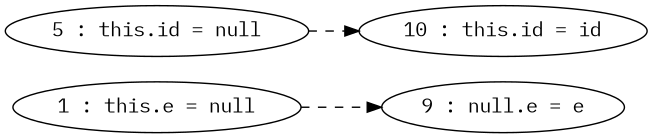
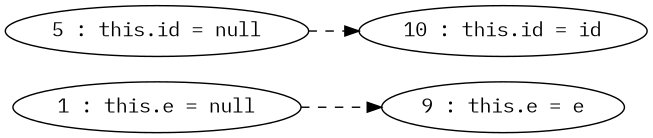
(503, 107) -> (503, 107)
